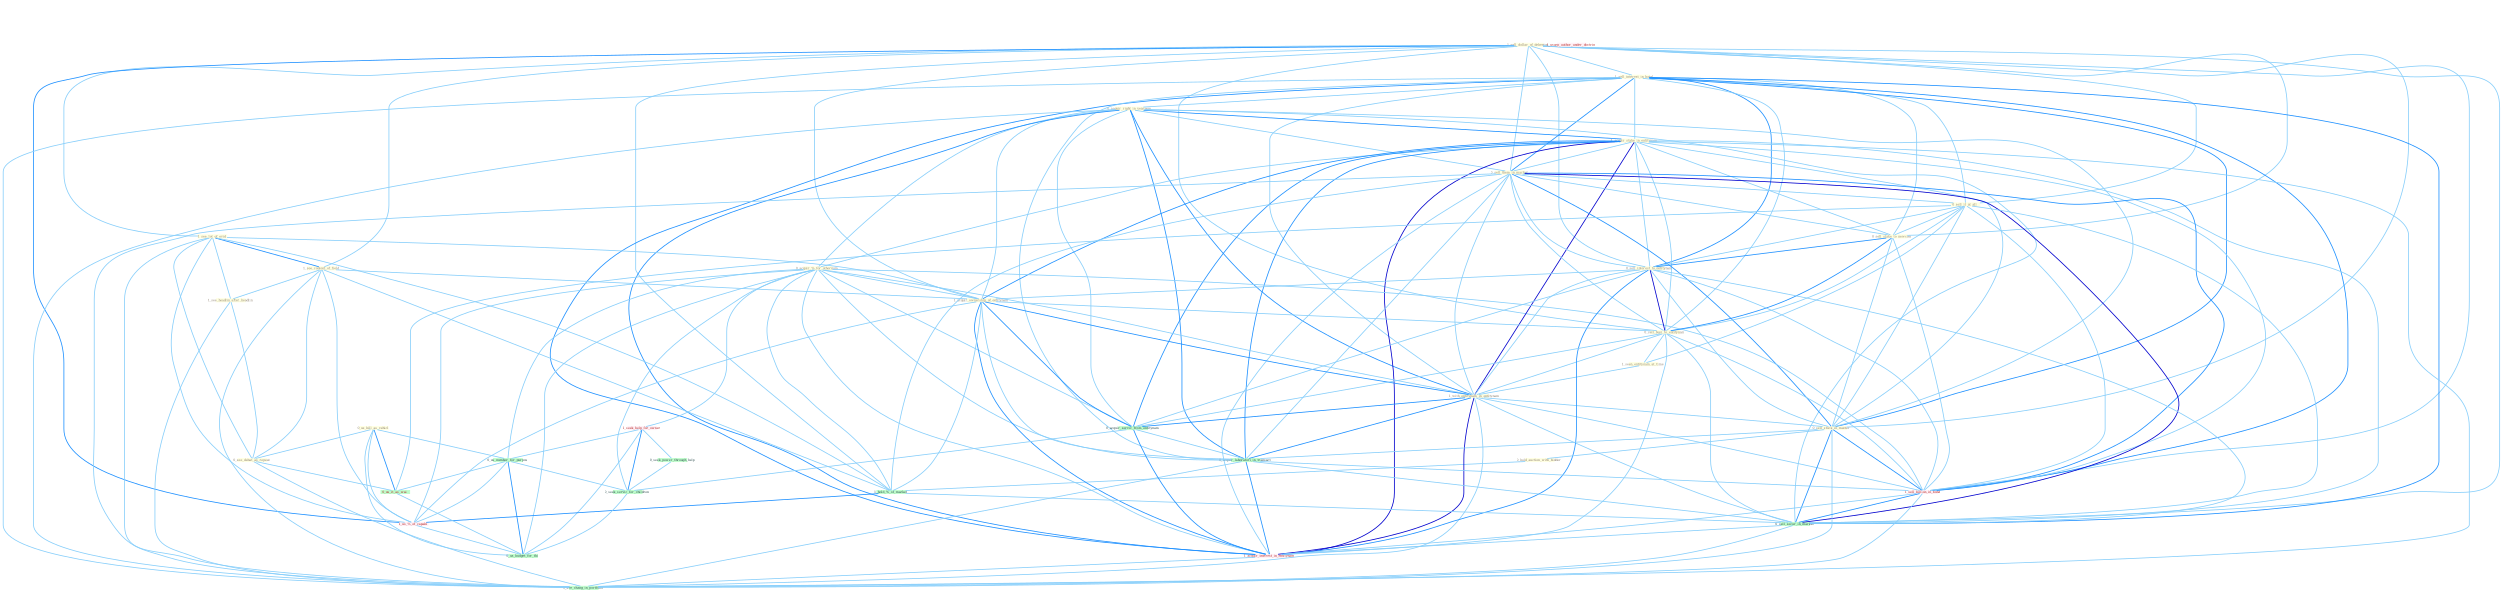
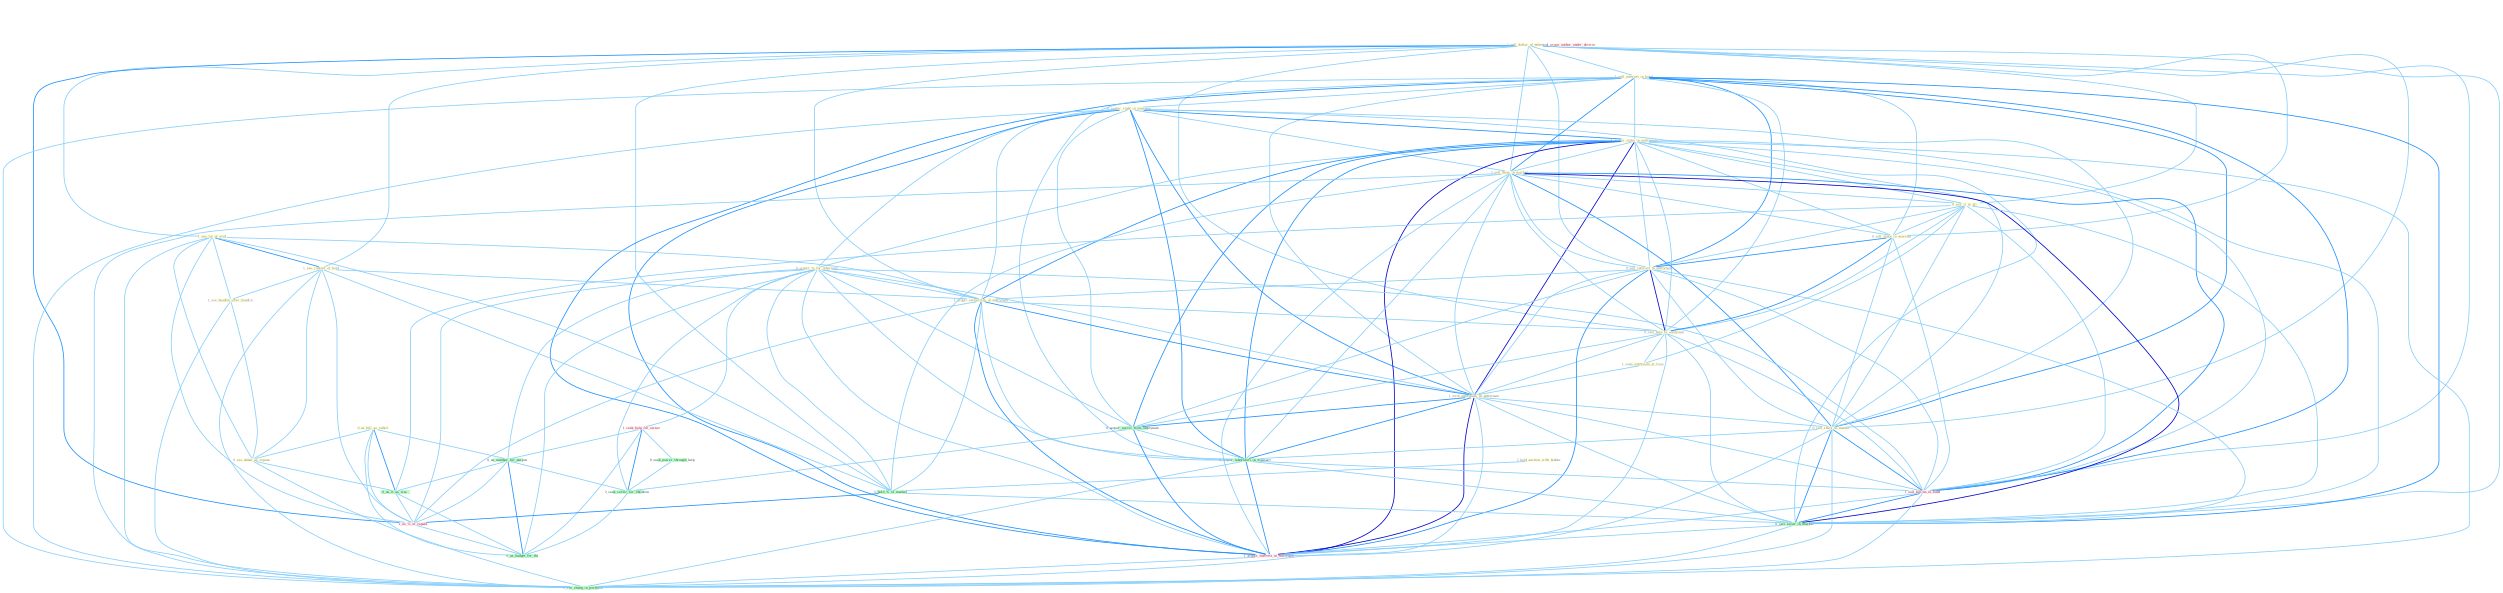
(1927, 107) -> (1816, 176)
(1041, 361) -> none
(1679, 445) -> (1676, 502)
(395, 492) -> (395, 492)
none -> (404, 508)
